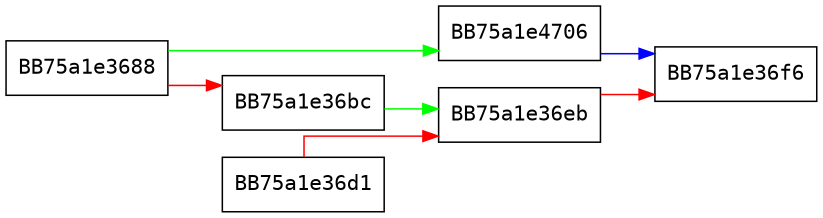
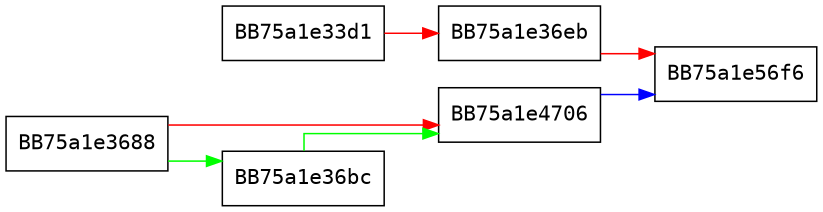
(296, 51) -> (296, 125)
(736, 74) -> (736, 74)
(187, 85) -> (187, 161)
(404, 109) -> (355, 134)
(303, 185) -> (303, 33)
